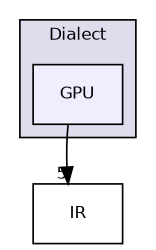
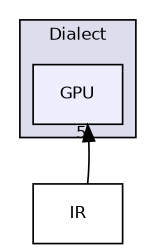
(67, 148) -> (89, 163)
